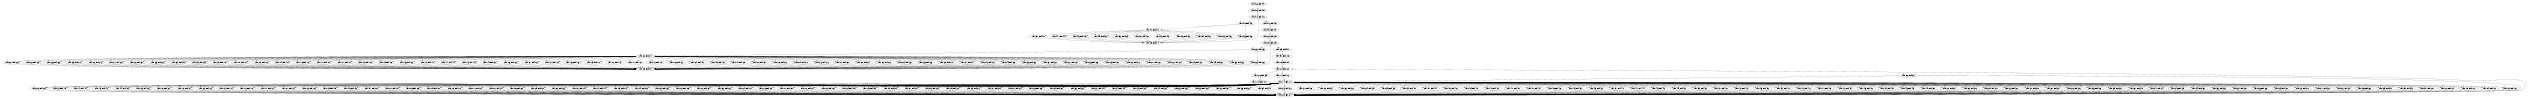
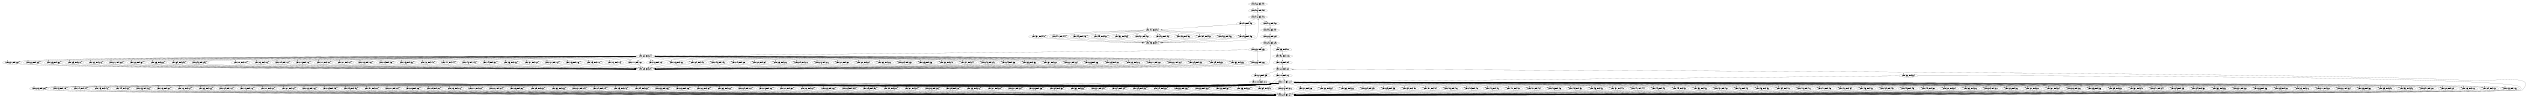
(220, 63) -> none
